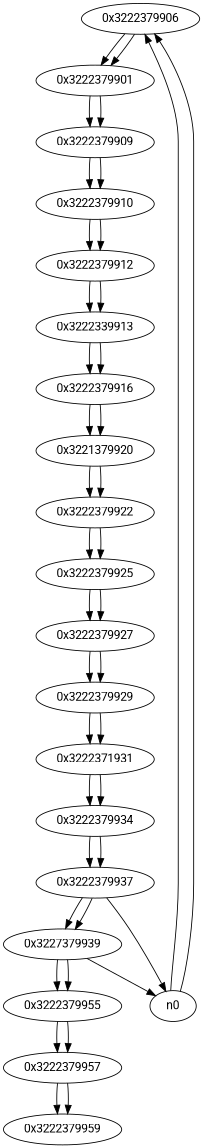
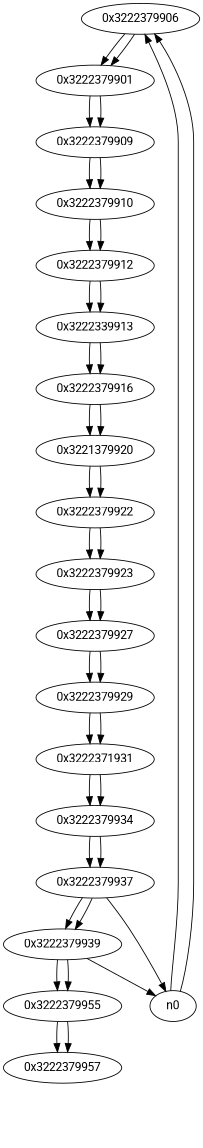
(95, 574) -> (95, 574)
(63, 944) -> (63, 944)
(63, 1129) -> none
